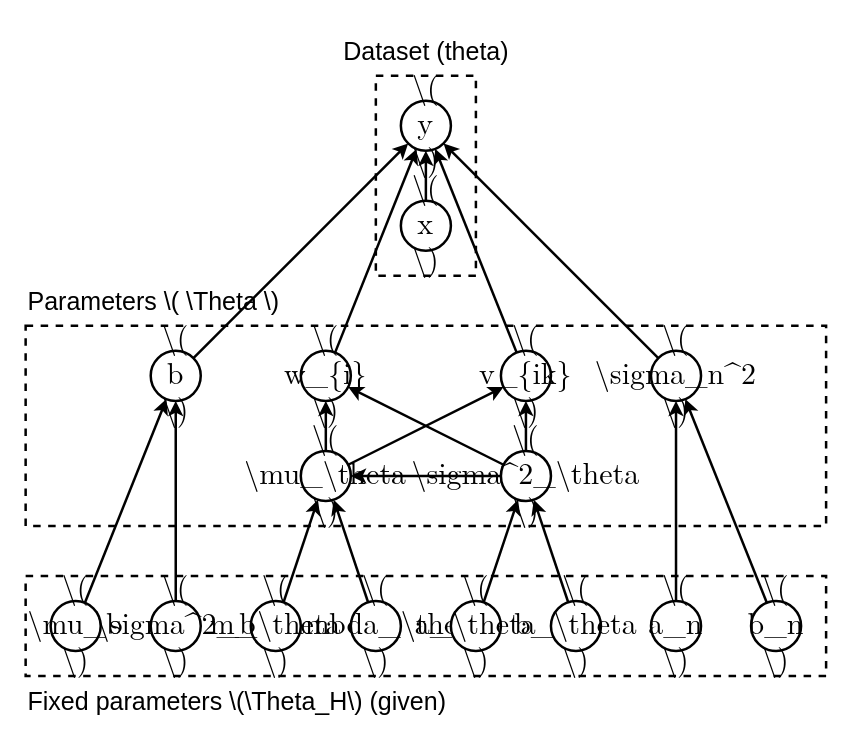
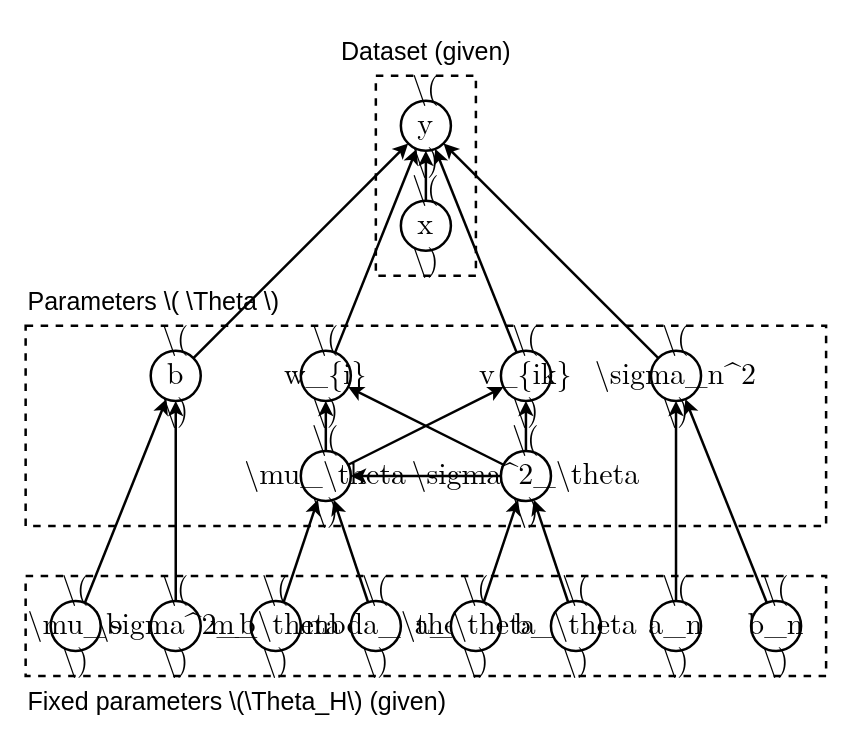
(426, 51) -> (426, 51)
